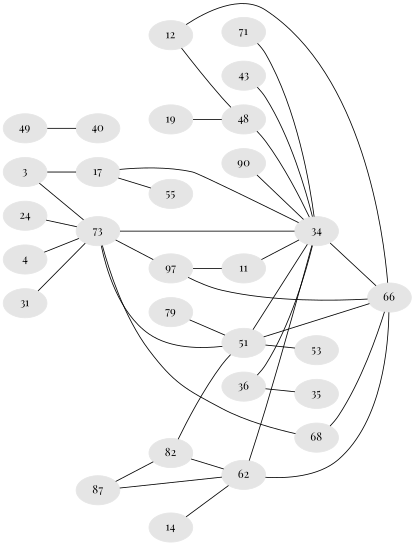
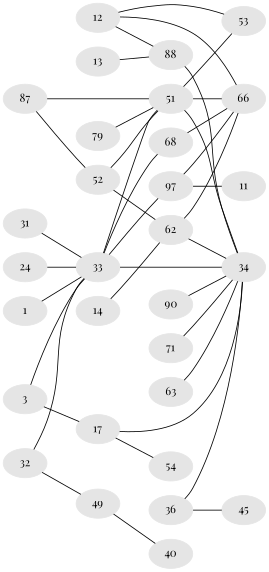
none -> (171, 5)
(244, 76) -> (171, 392)
(171, 119) -> (98, 62)
(244, 119) -> (171, 55)
(171, 194) -> (171, 466)
(98, 231) -> (98, 267)
(280, 250) -> none
(25, 259) -> (25, 311)
(353, 264) -> none
(317, 394) -> (244, 510)
(171, 453) -> (98, 180)
none -> (25, 463)
(171, 483) -> (98, 99)
